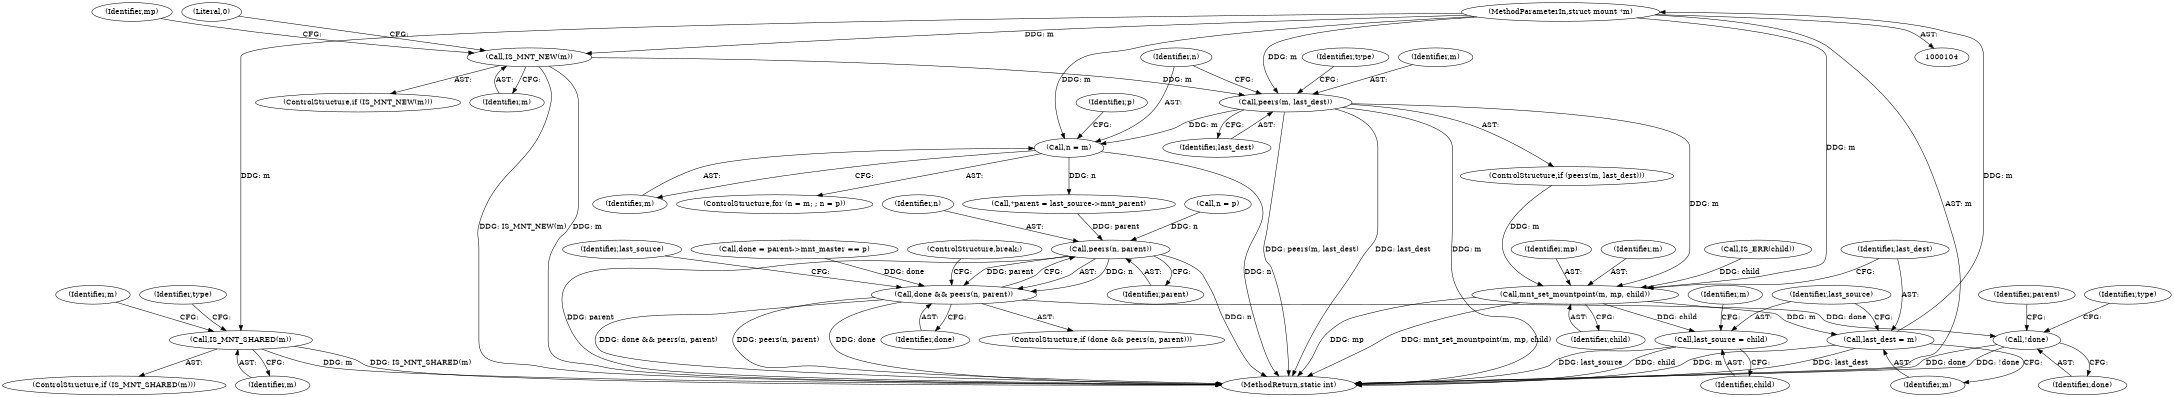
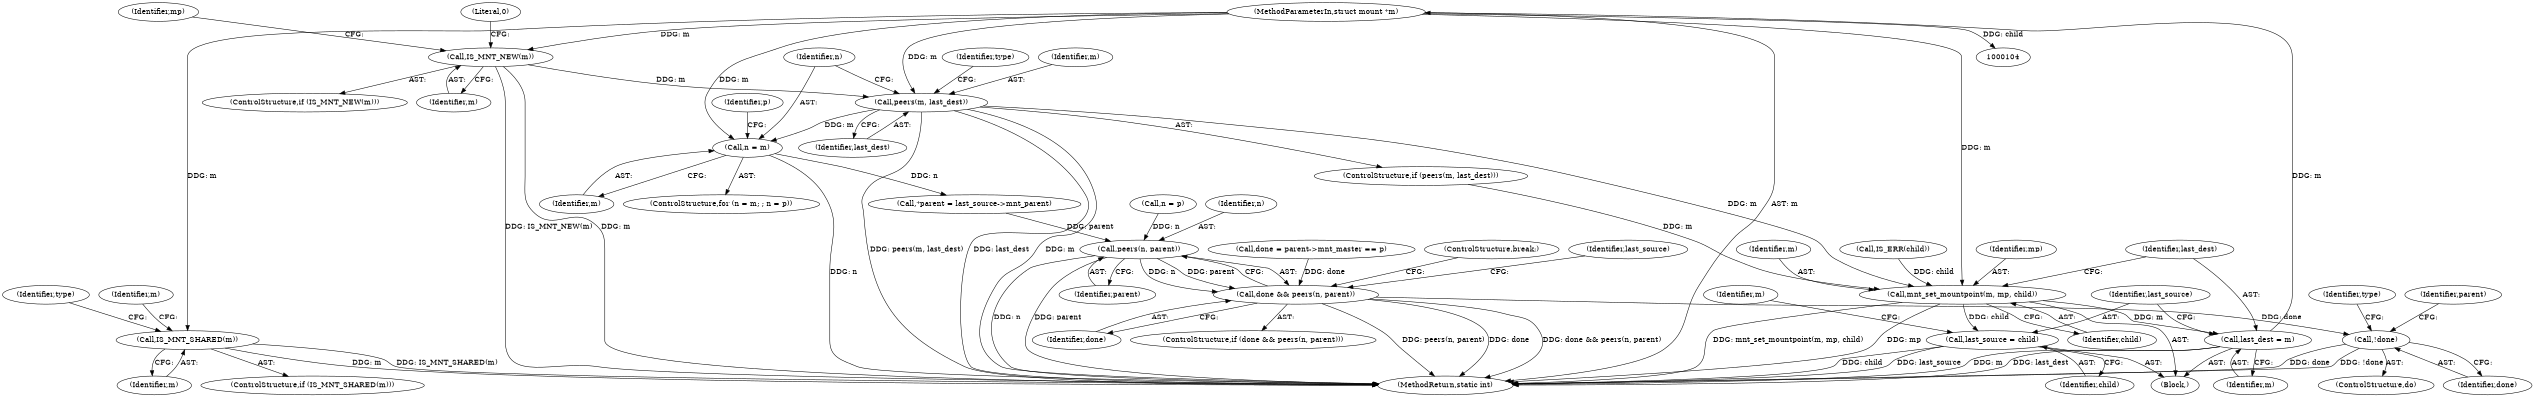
(1930, 35) -> (2003, 35)
none -> (2175, 385)
none -> (2376, 385)
